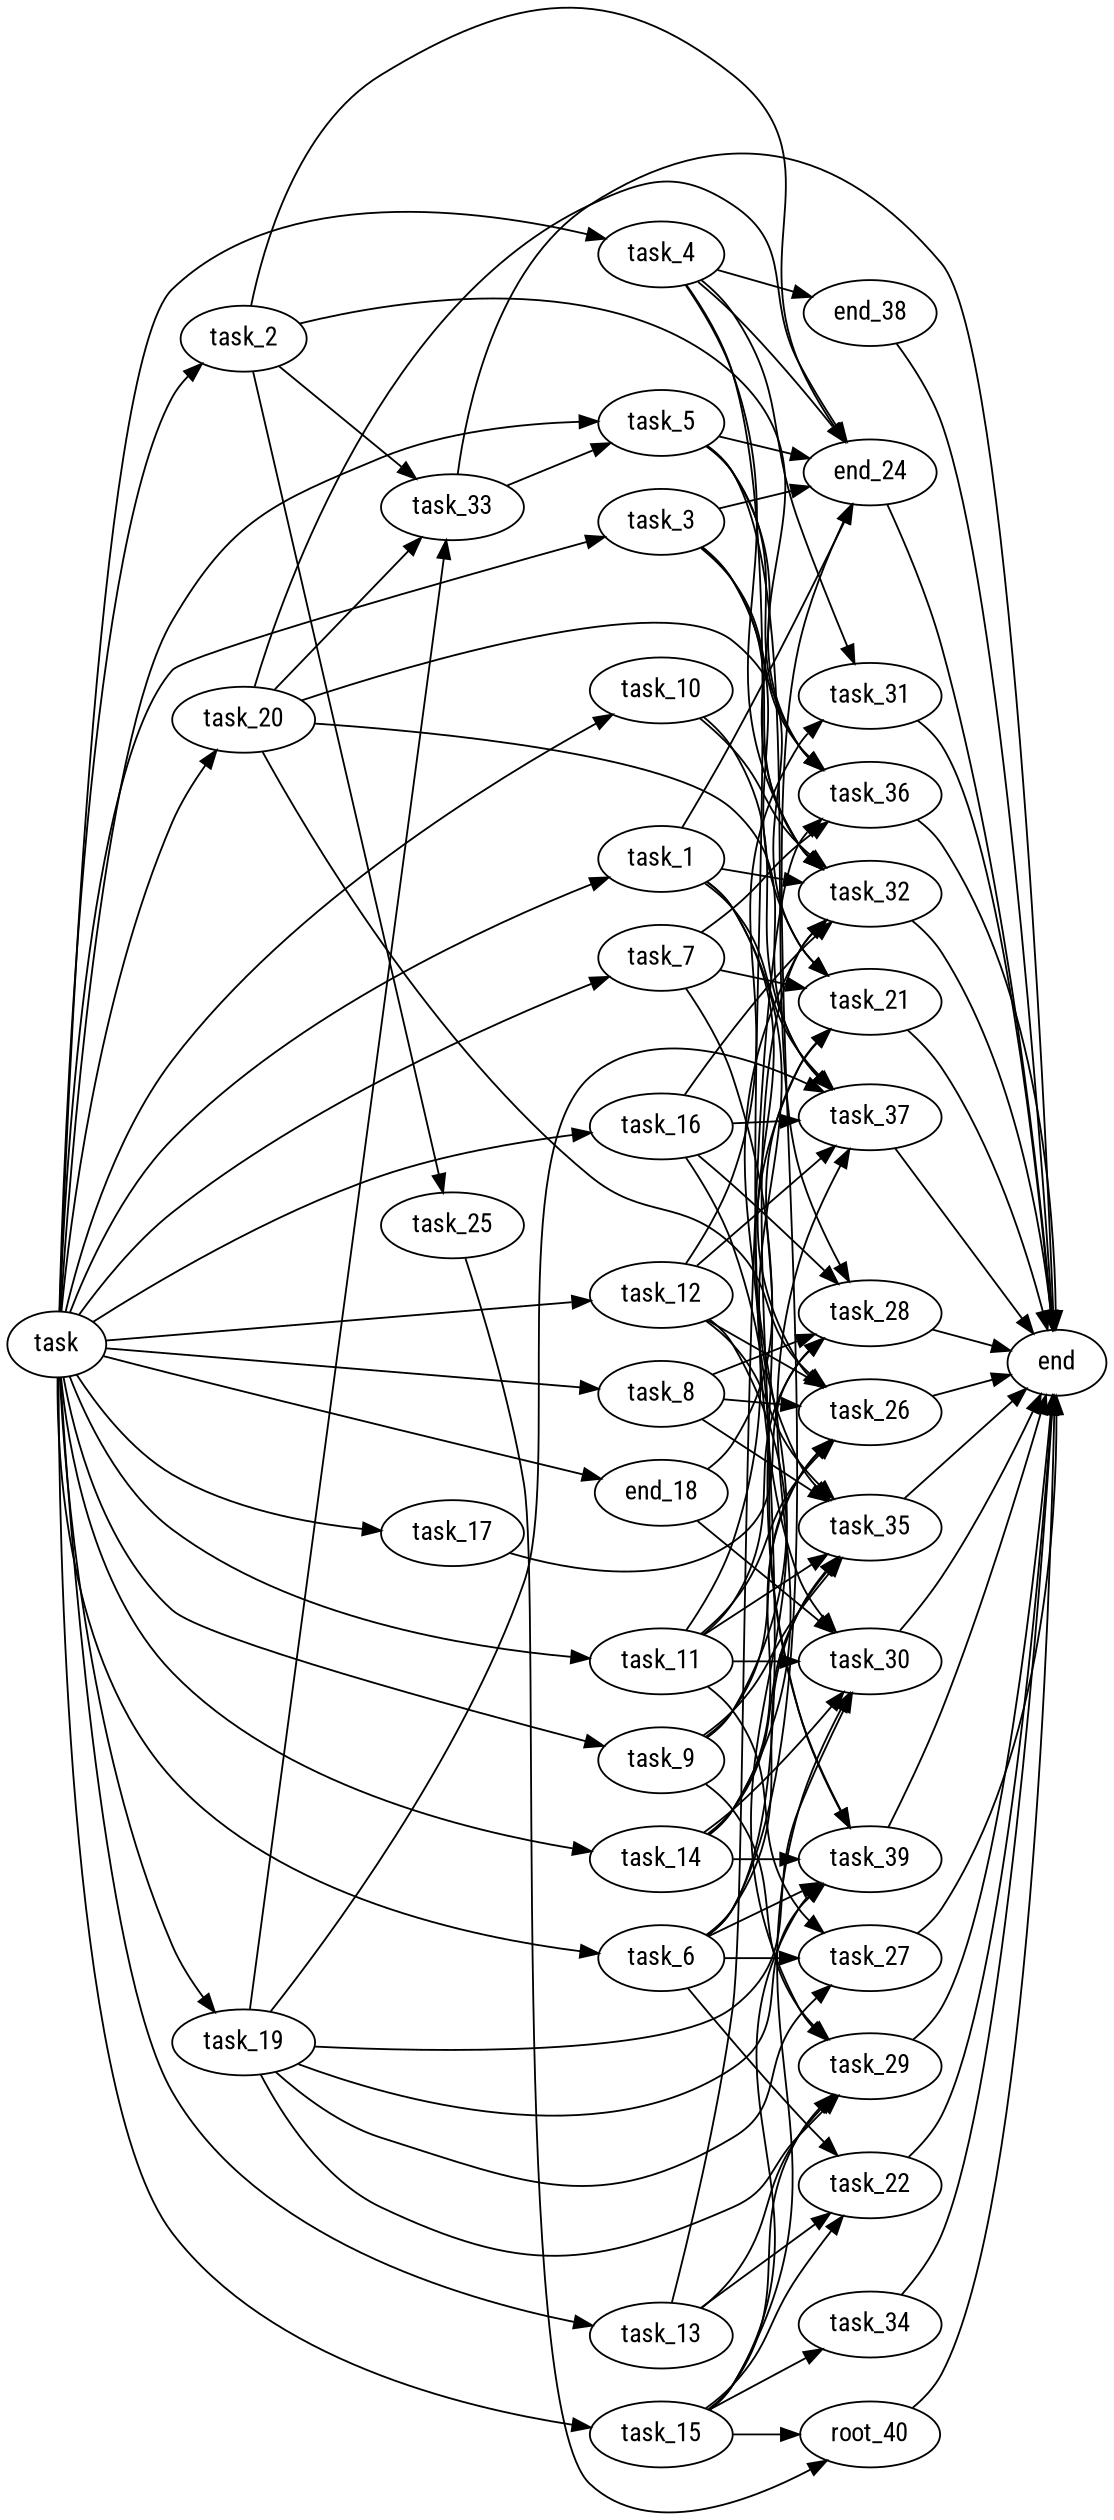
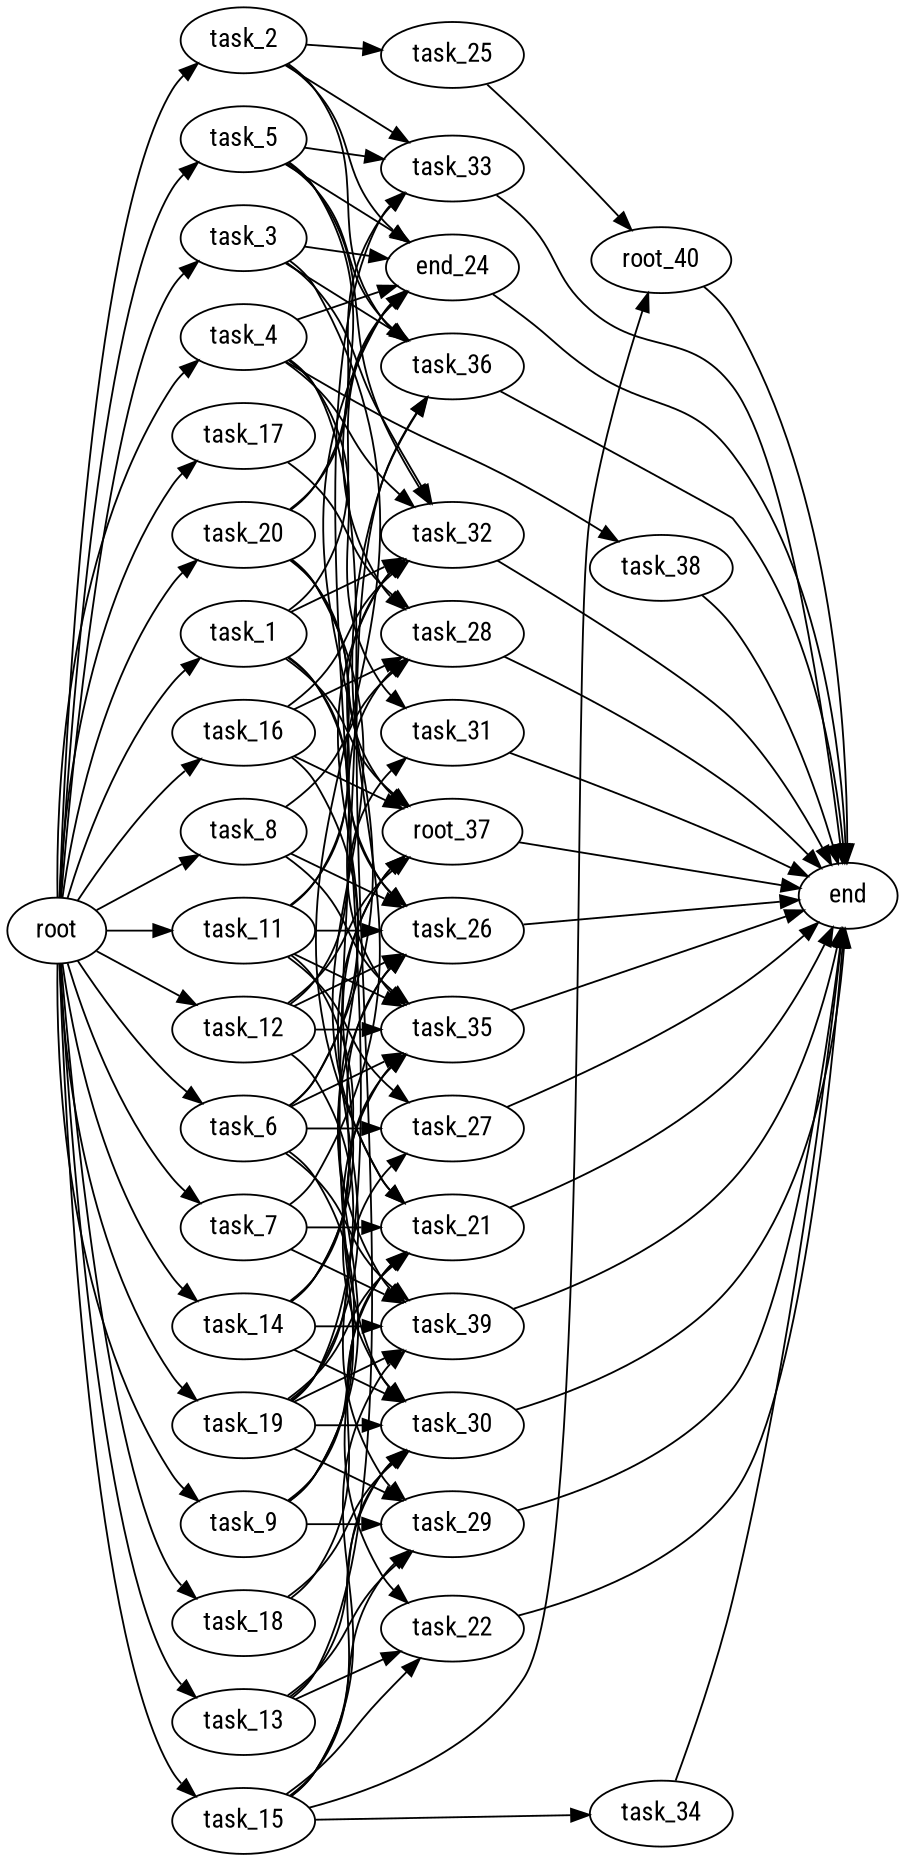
(870, 313) -> (661, 568)
(550, 468) -> (330, 151)
(661, 690) -> none
(870, 1117) -> (452, 832)
none -> (344, 1335)
(57, 1344) -> (57, 931)
(661, 1493) -> (244, 1623)
none -> (347, 1583)
